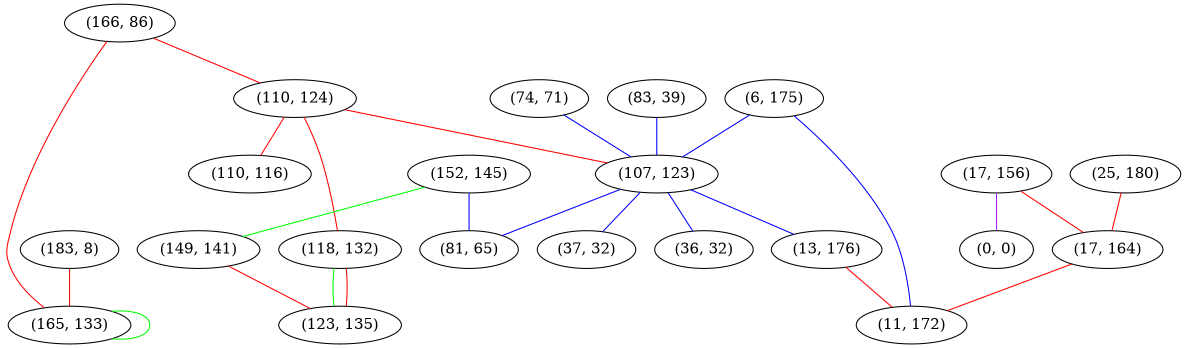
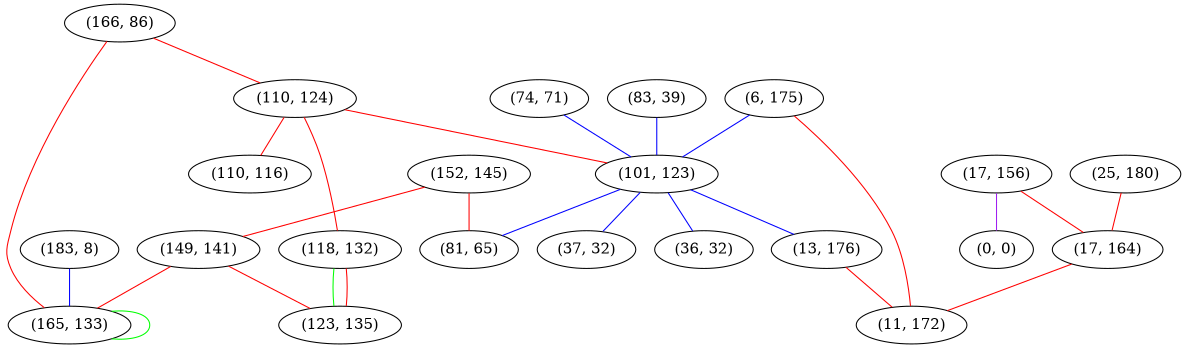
(657, 174) -> (657, 174)
(872, 199) -> (872, 199)
(343, 209) -> (343, 209)
(469, 212) -> (469, 212)
(70, 287) -> (70, 287)
none -> (134, 287)
